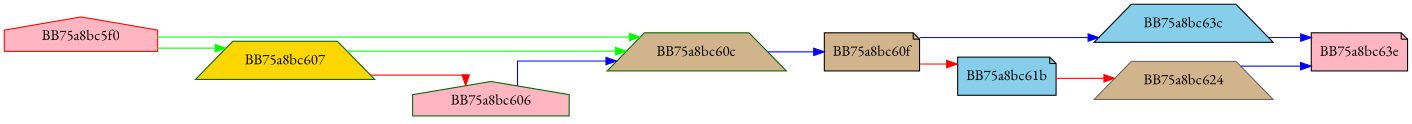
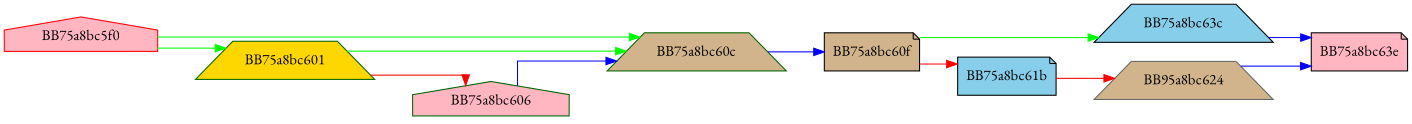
(1004, 38) -> (1004, 38)
(285, 60) -> (285, 60)
(1184, 80) -> (1184, 80)
